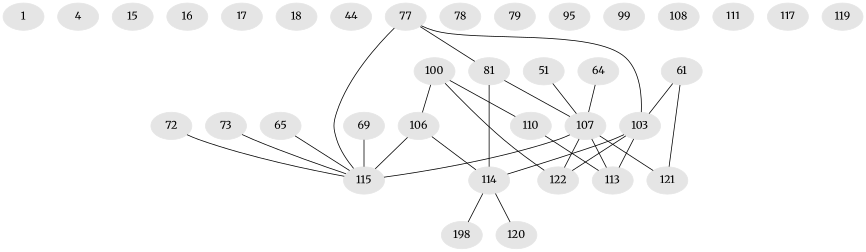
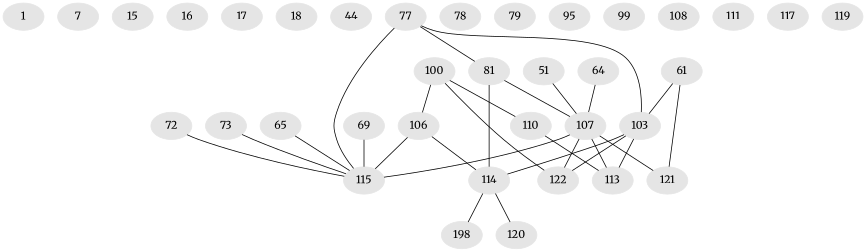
(78, 17) -> (78, 17)
